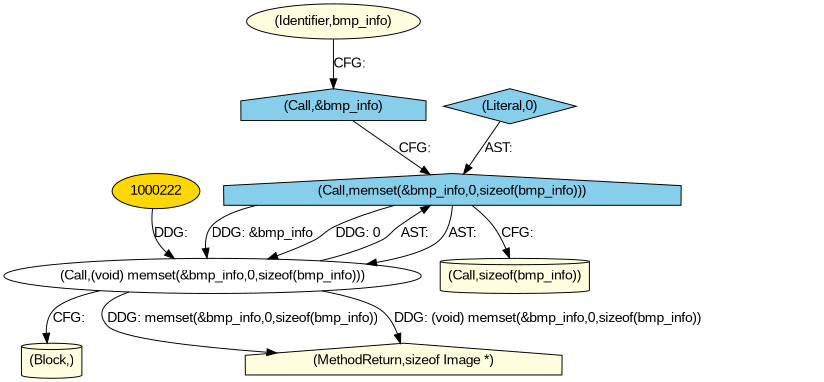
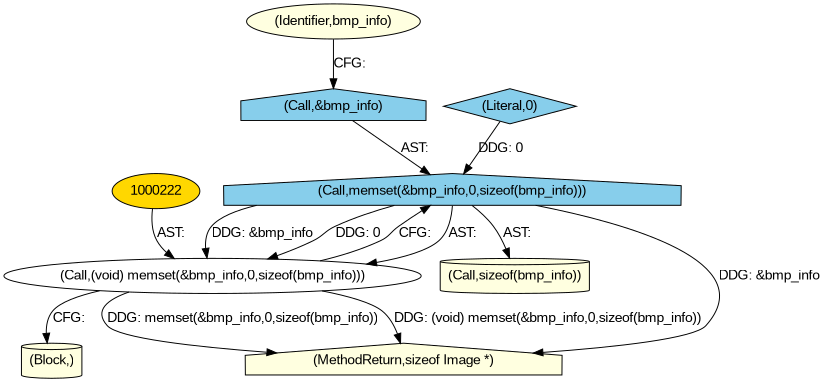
(417, 149) -> (417, 149)
(501, 149) -> (501, 149)
(173, 234) -> (173, 234)
(417, 234) -> (417, 234)
(519, 234) -> (519, 234)
none -> (717, 288)
